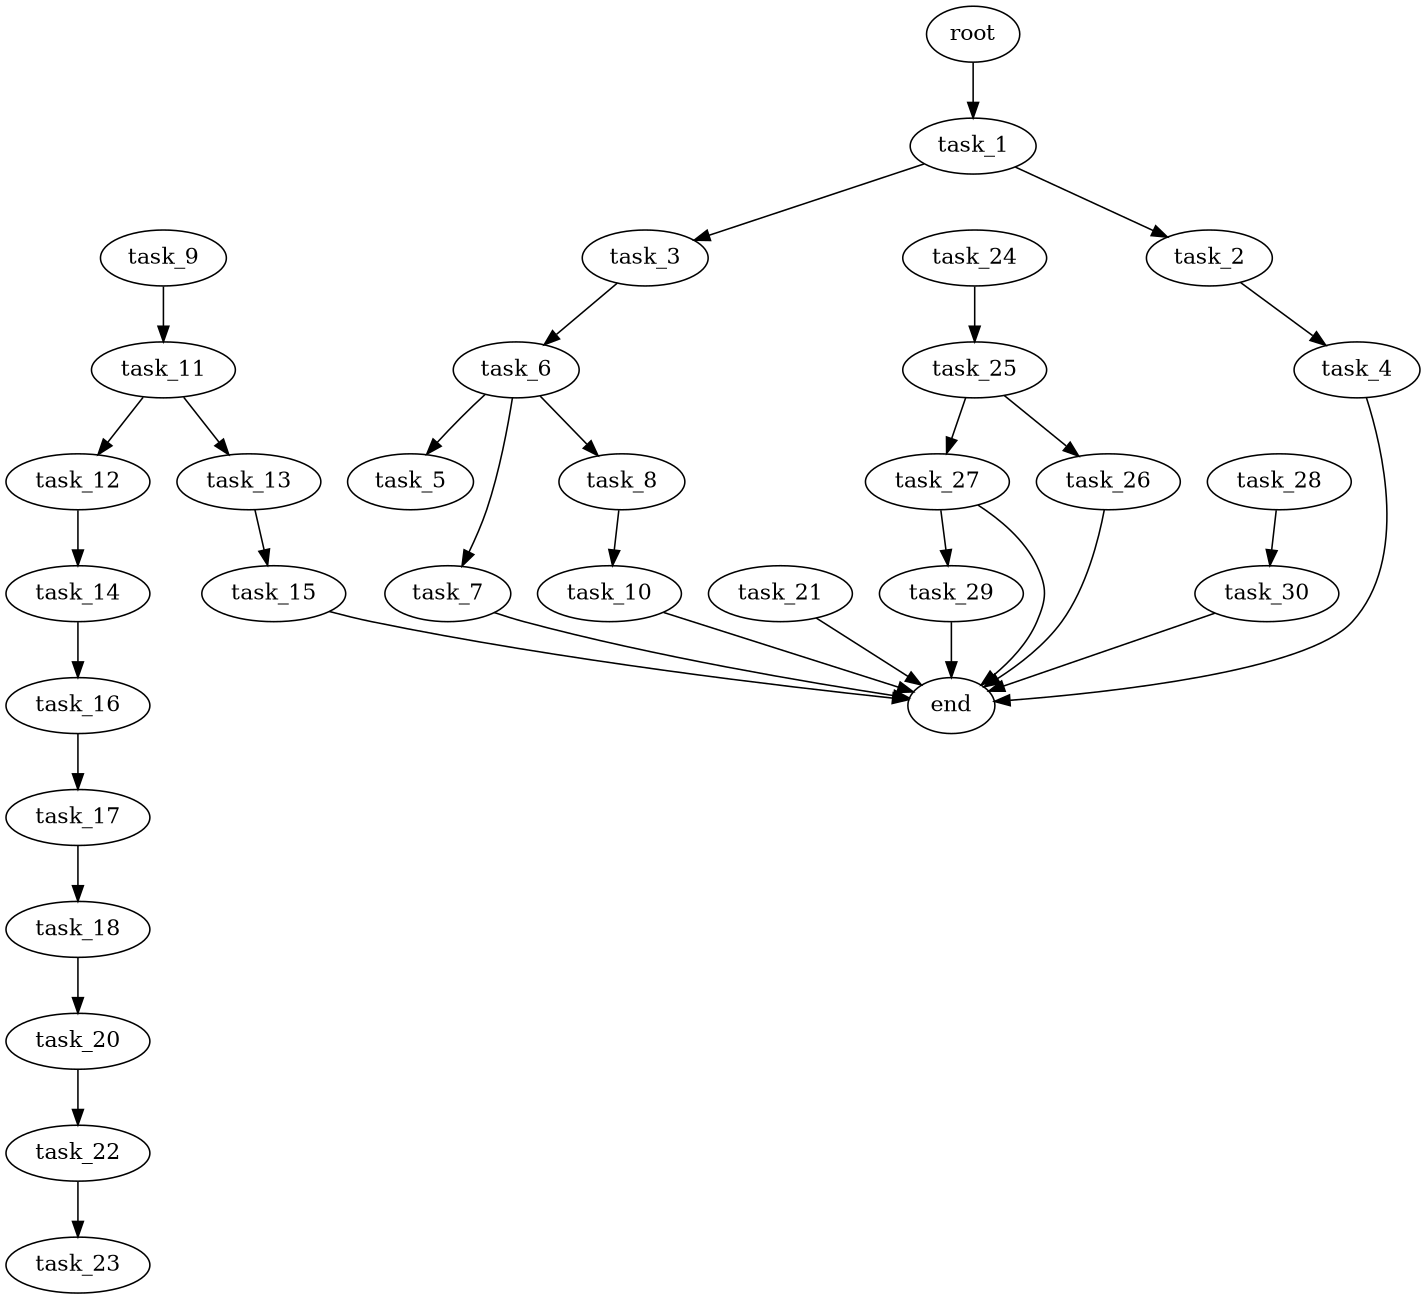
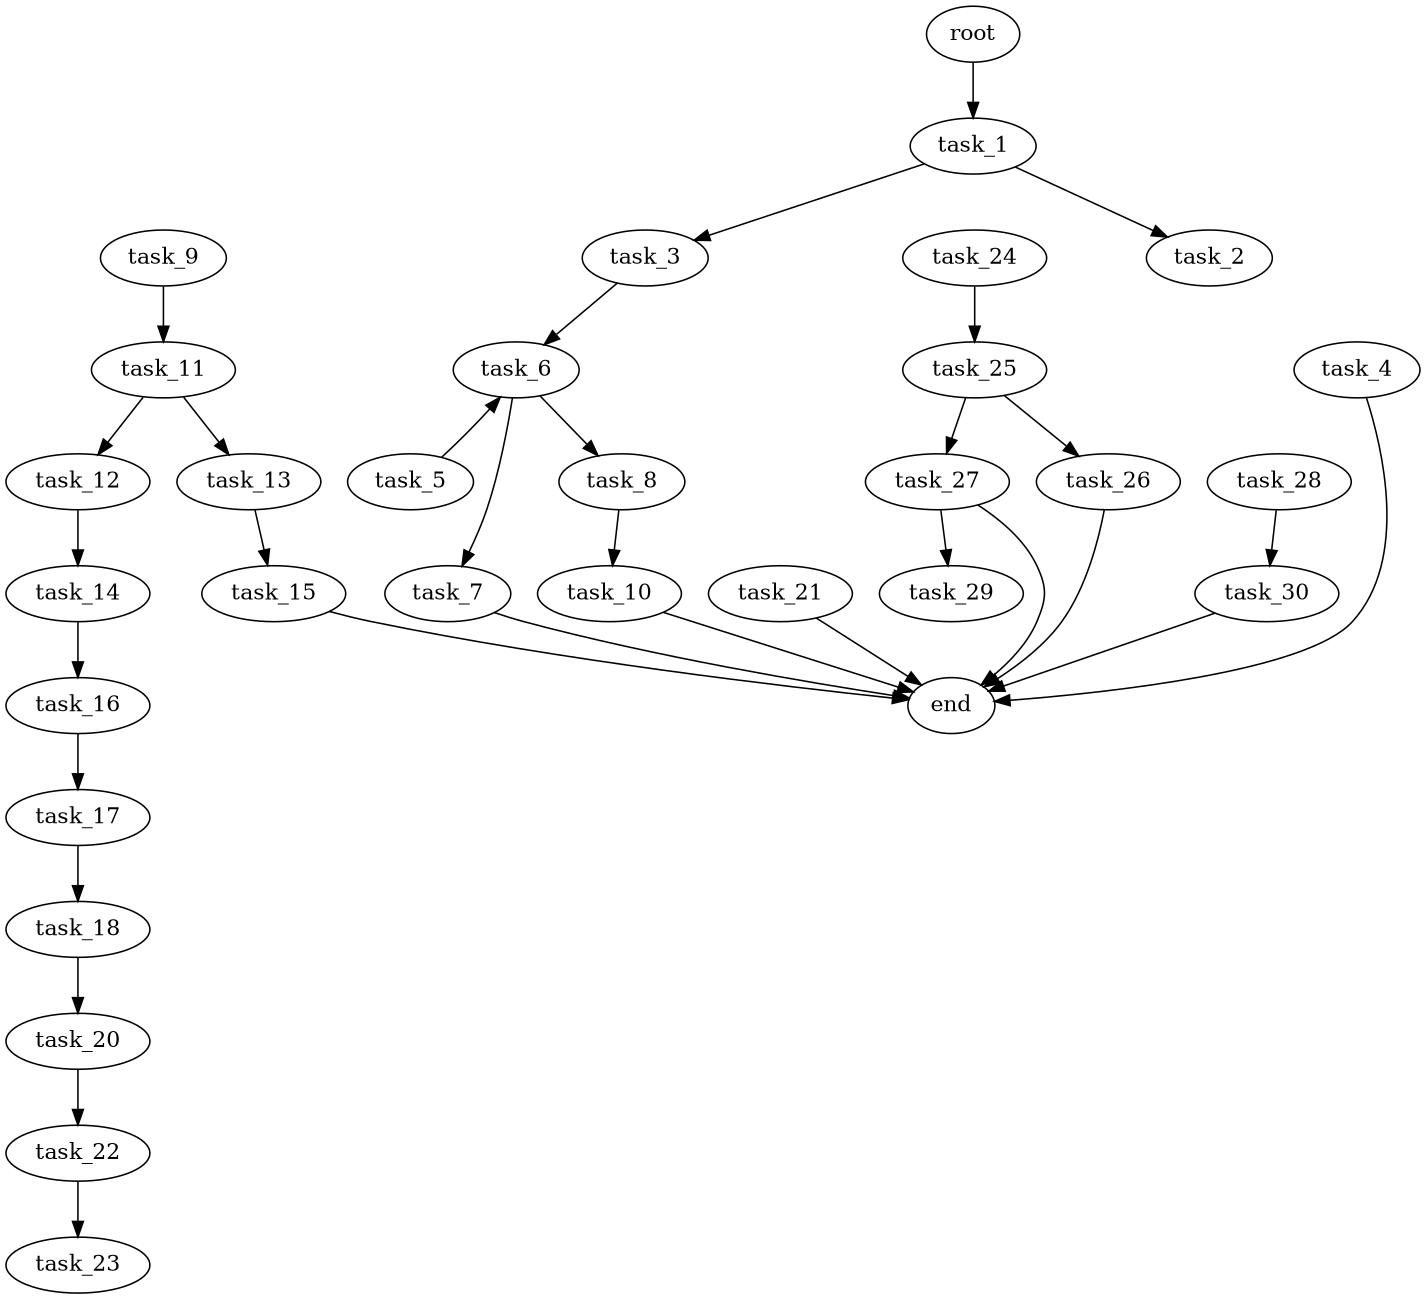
(1277, 309) -> none
(461, 418) -> (466, 434)
(951, 642) -> none
